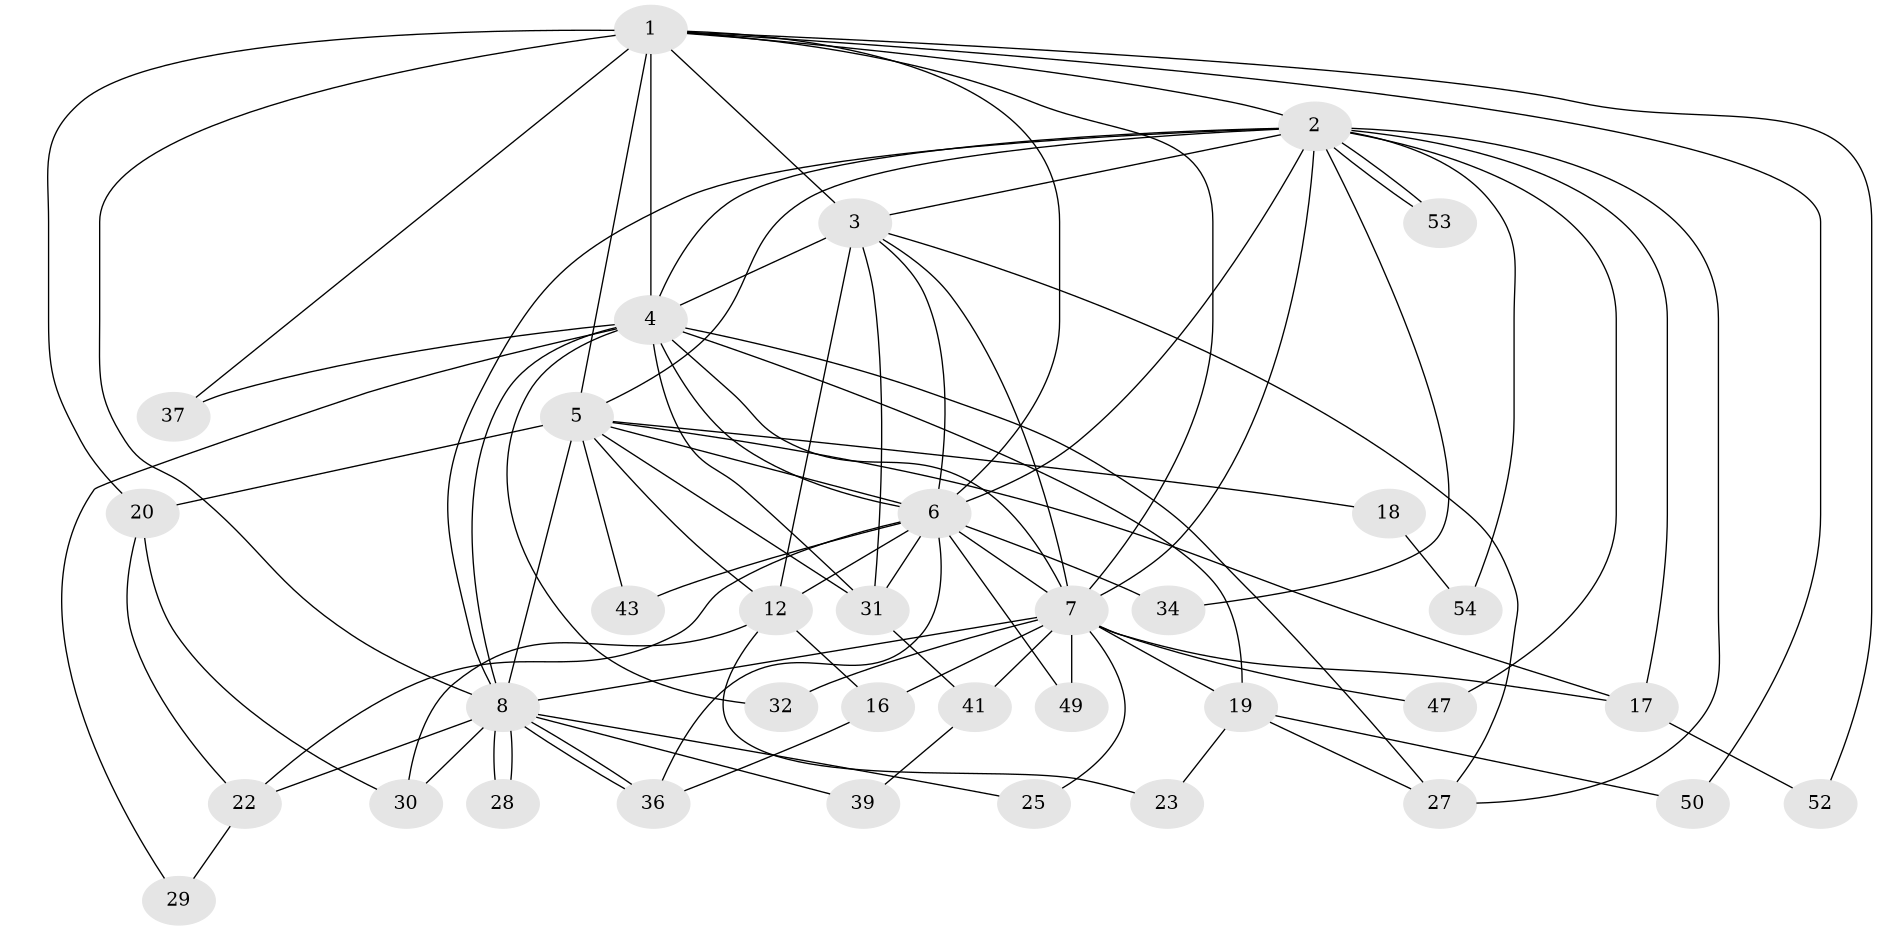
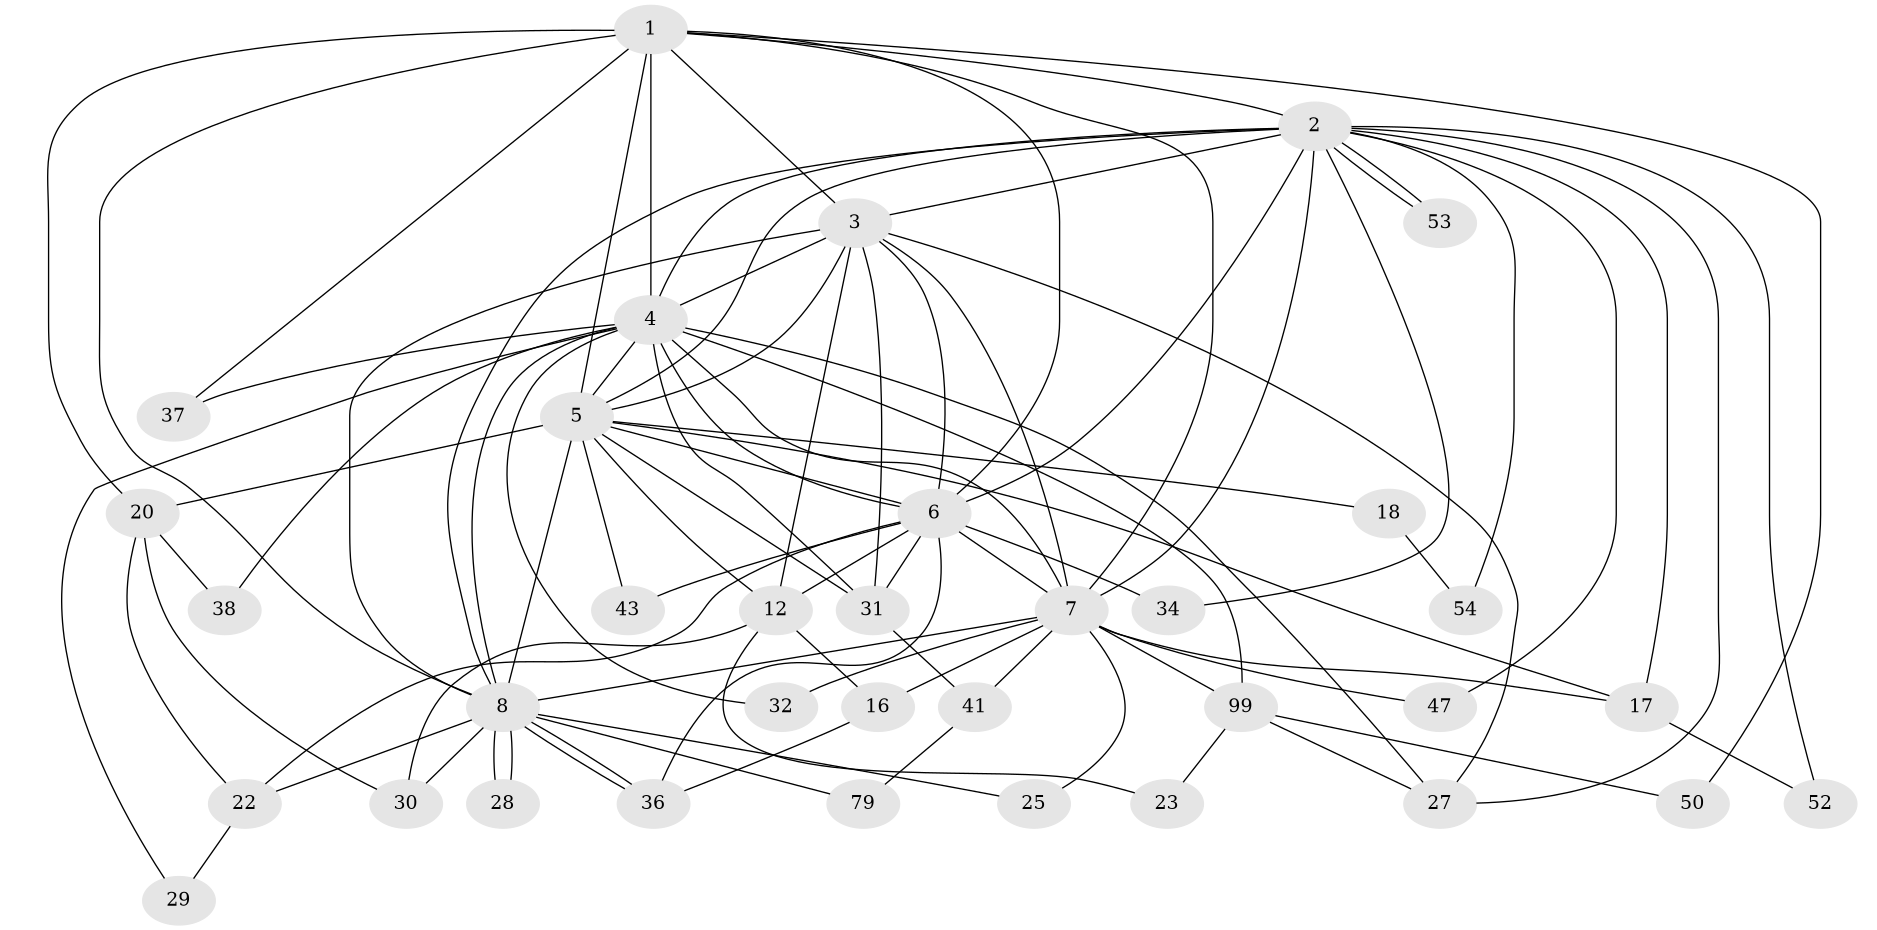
(1590, 104) -> (1765, 300)
none -> (428, 337)
none -> (744, 362)
none -> (614, 368)
none -> (225, 610)
(1072, 707) -> none
(1241, 707) -> (1241, 707)
(863, 804) -> (863, 804)
